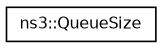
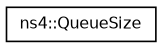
(81, 24) -> (81, 24)
